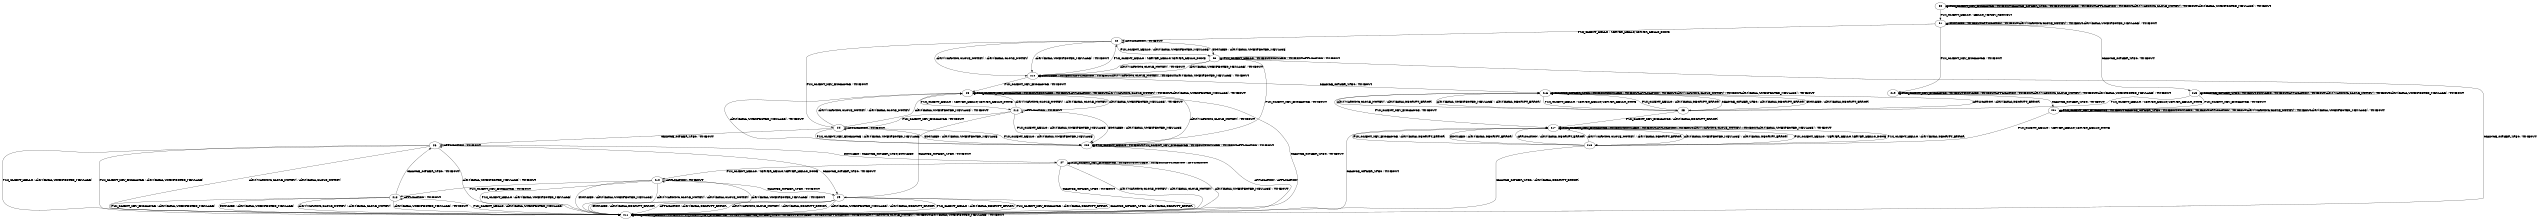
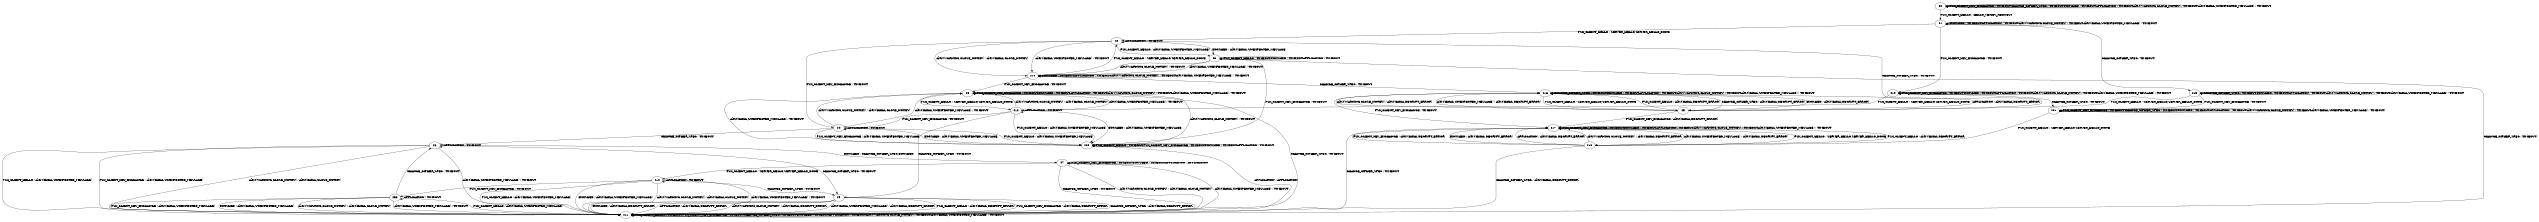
none -> (1777, 52)
none -> (1522, 107)
(395, 198) -> (395, 198)
